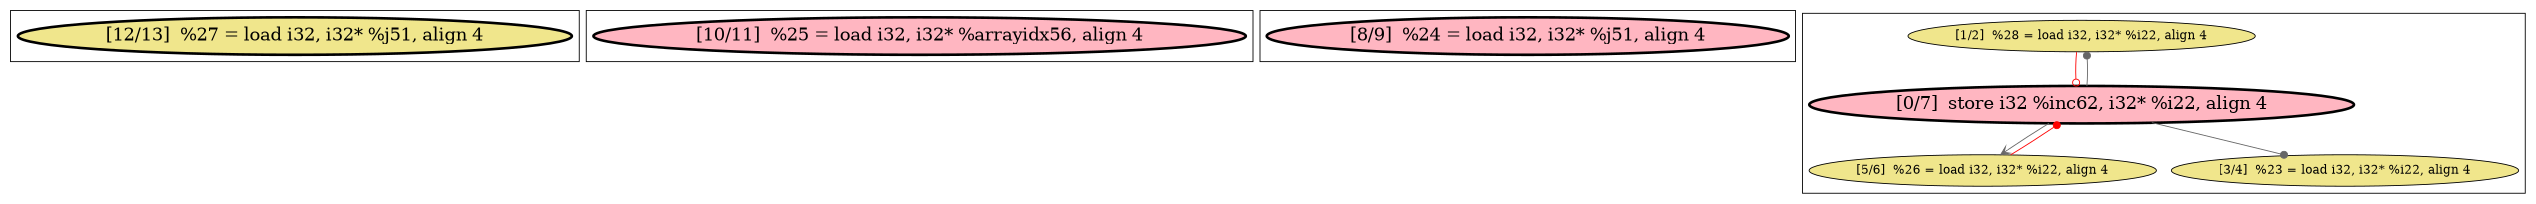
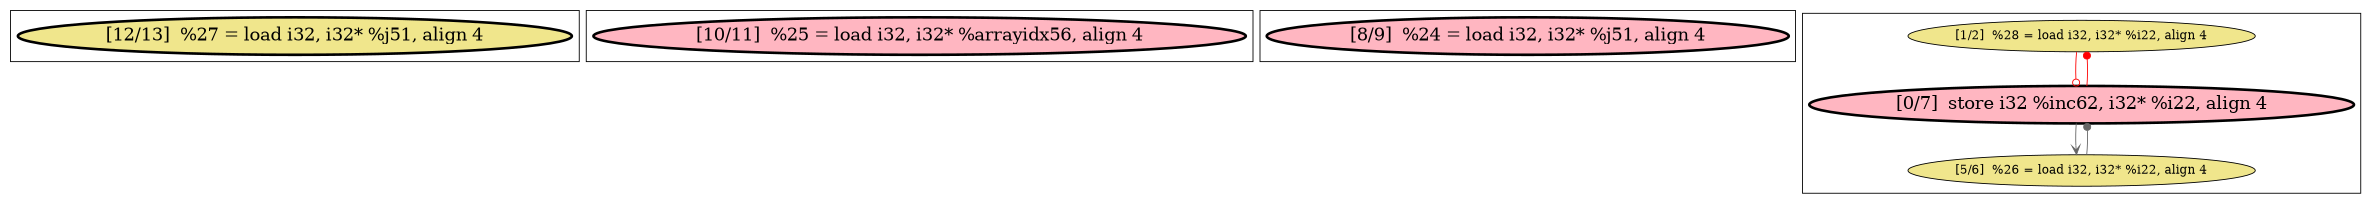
(2088, 73) -> (2088, 73)
(2032, 141) -> (2087, 143)
(2345, 170) -> none
